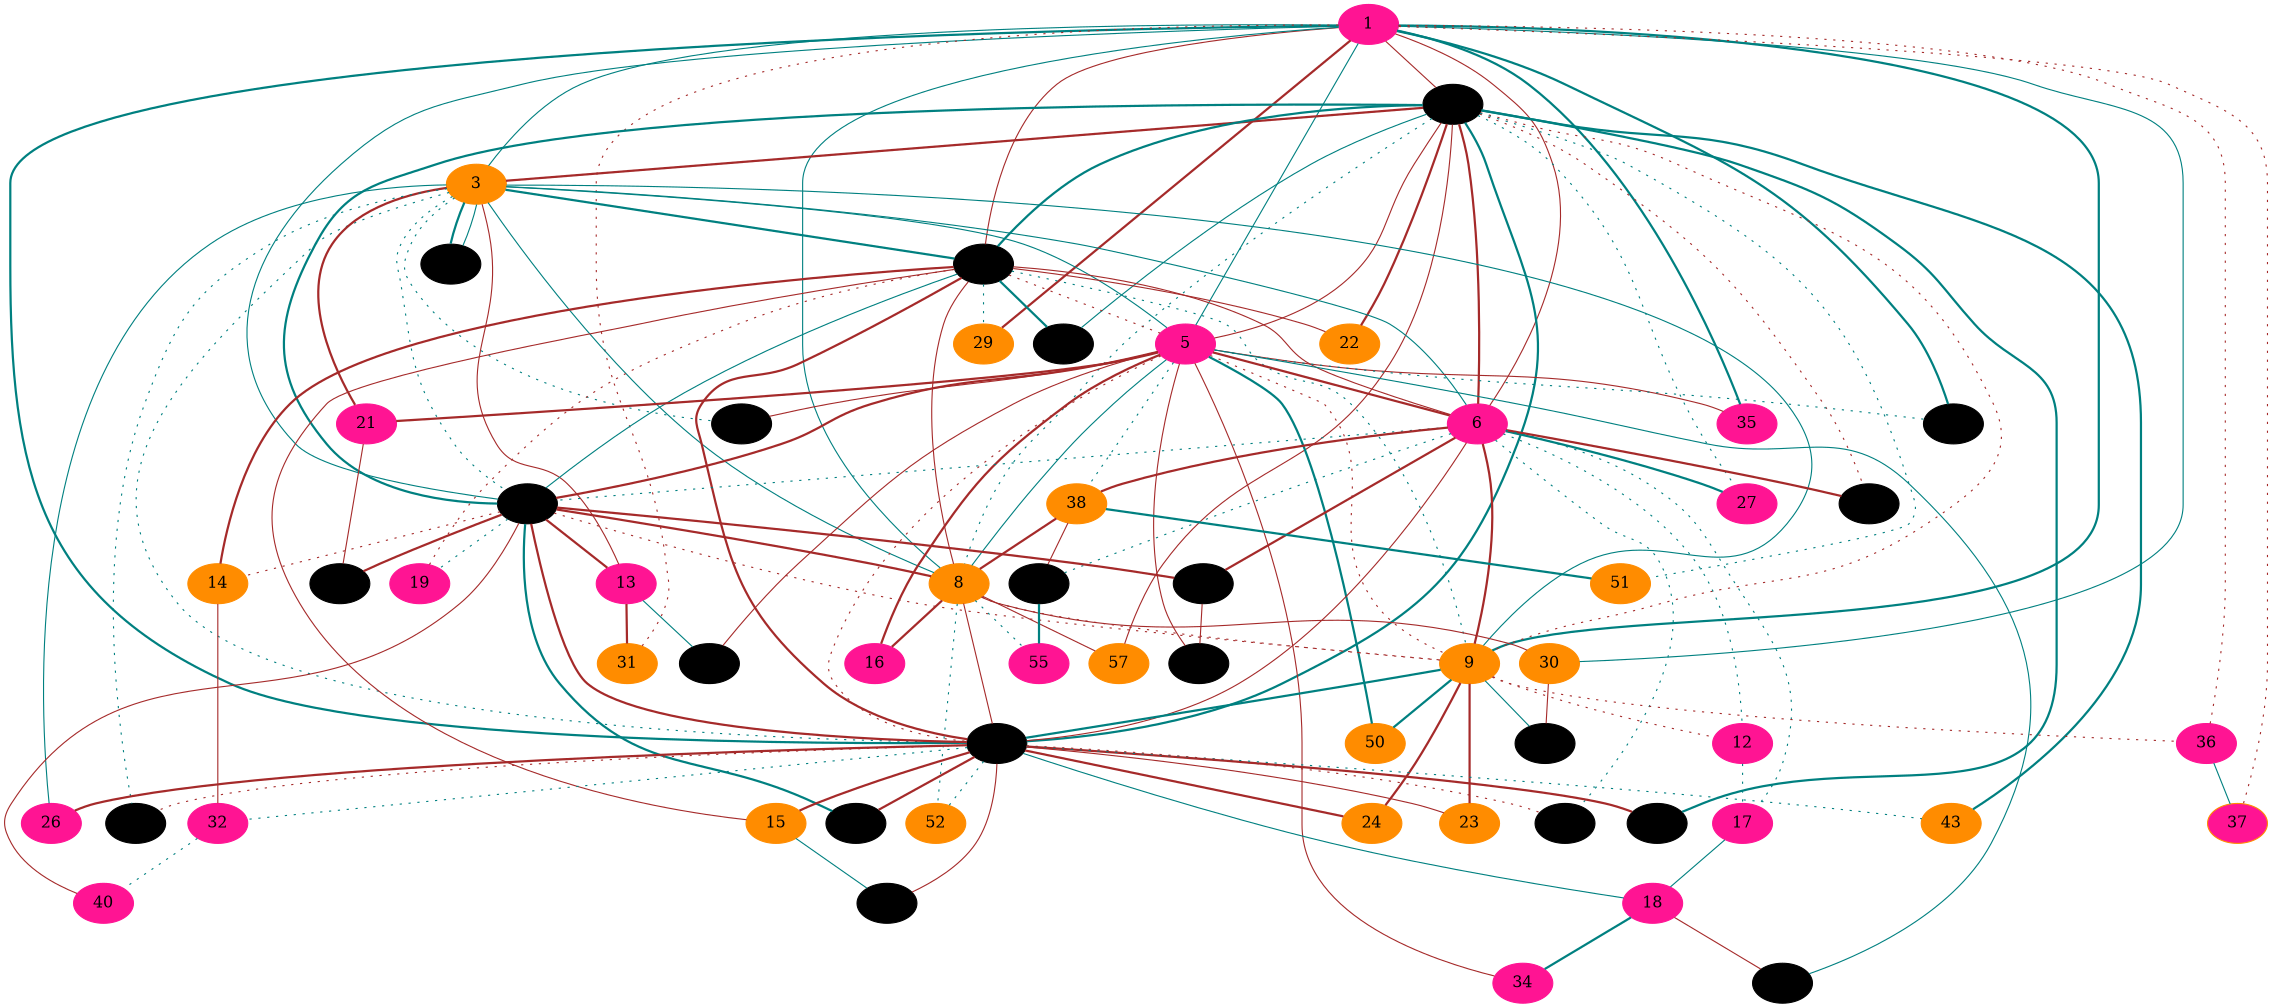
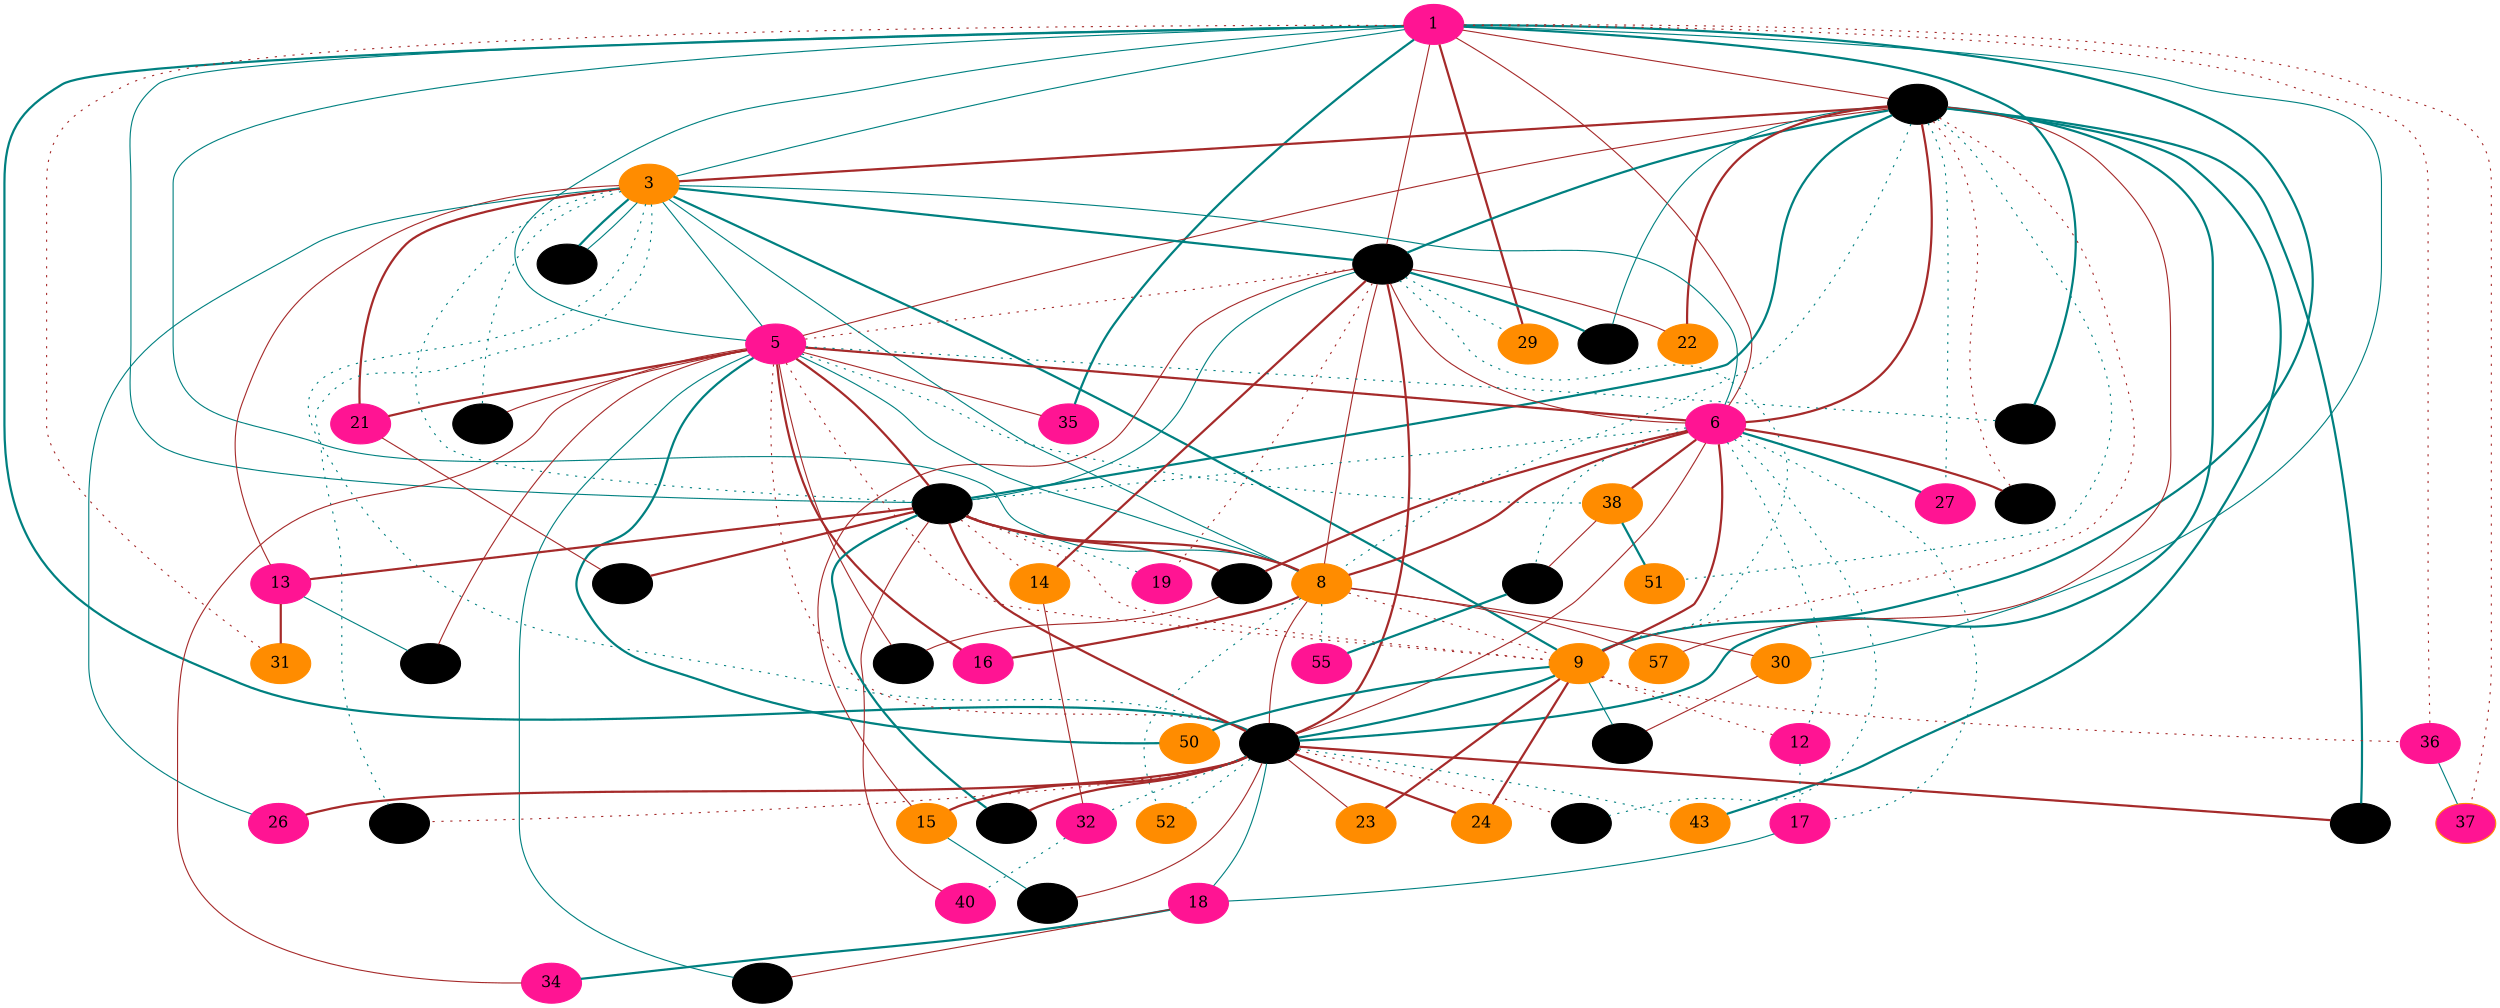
(1358, 242) -> (1122, 411)
(1018, 544) -> (1524, 495)
